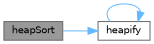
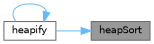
(75, 31) -> (68, 31)
